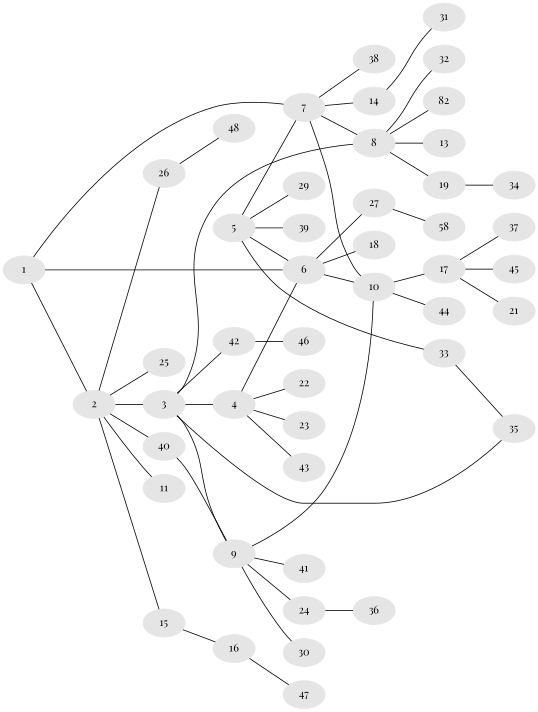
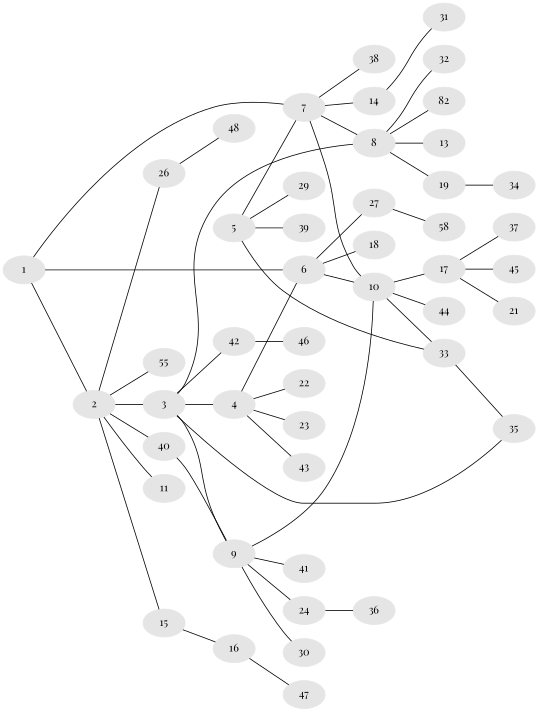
(269, 249) -> none
none -> (409, 320)
(164, 362) -> (164, 362)
